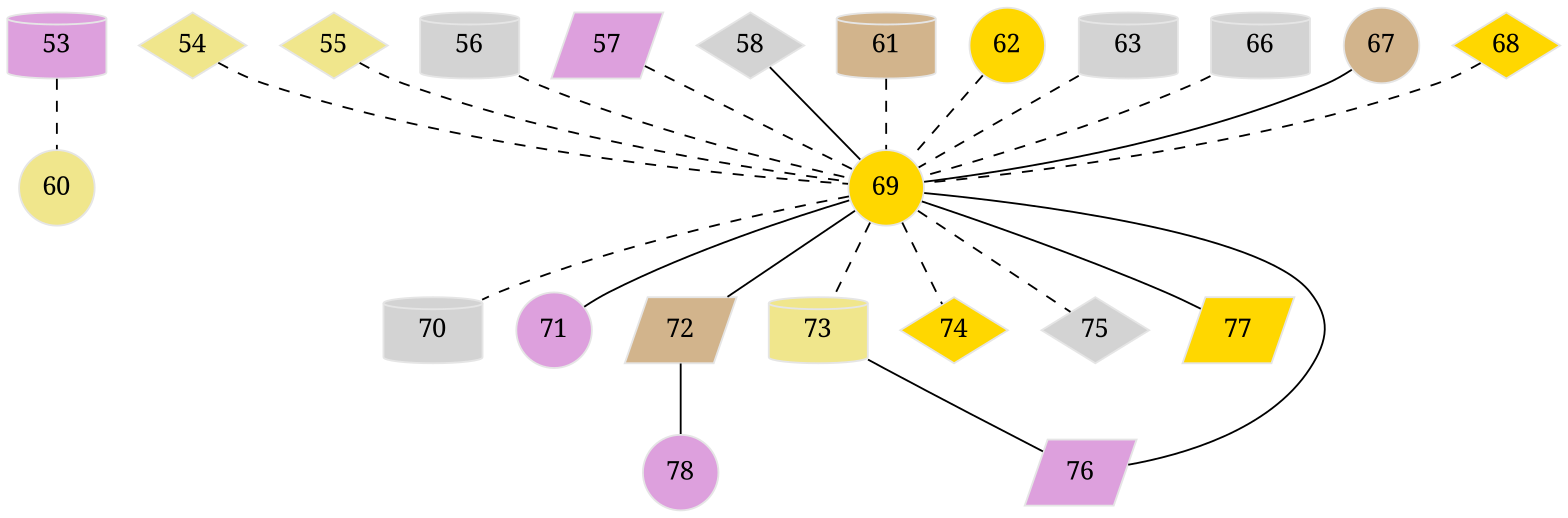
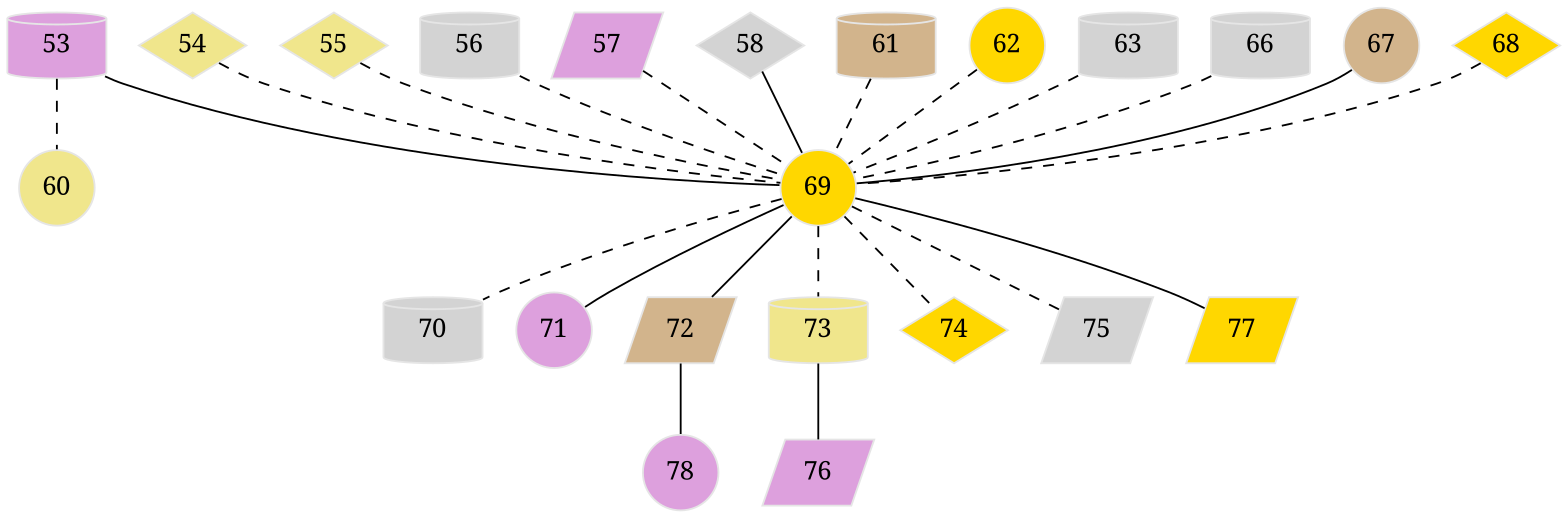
(1265, 262) -> (438, 155)
(1095, 330) -> (1097, 330)
